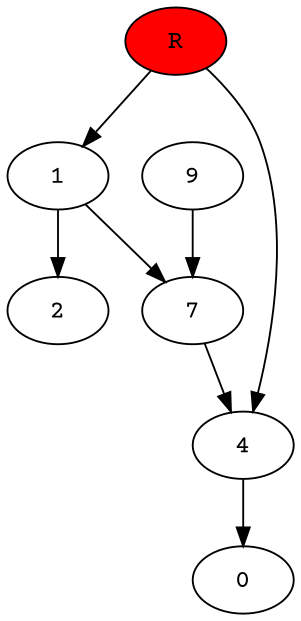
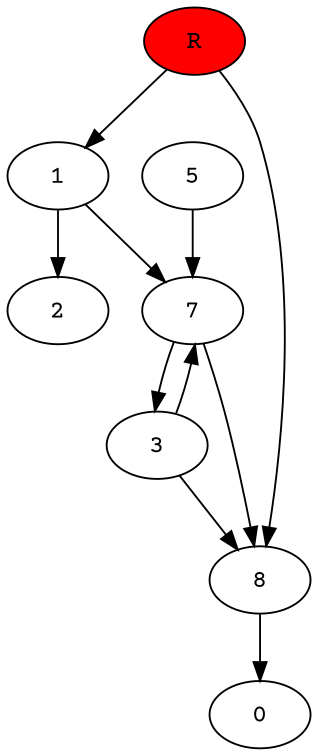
(193, 176) -> (193, 176)
none -> (157, 445)
(243, 445) -> (260, 580)
